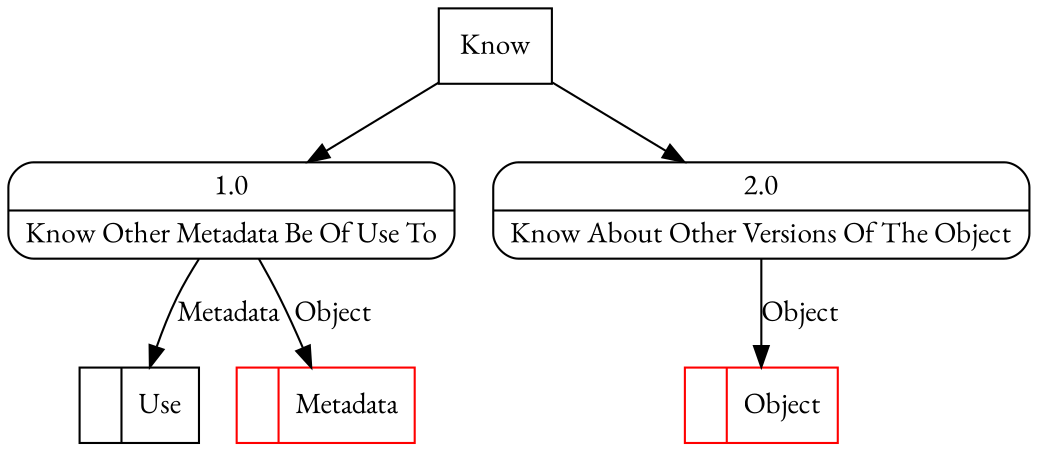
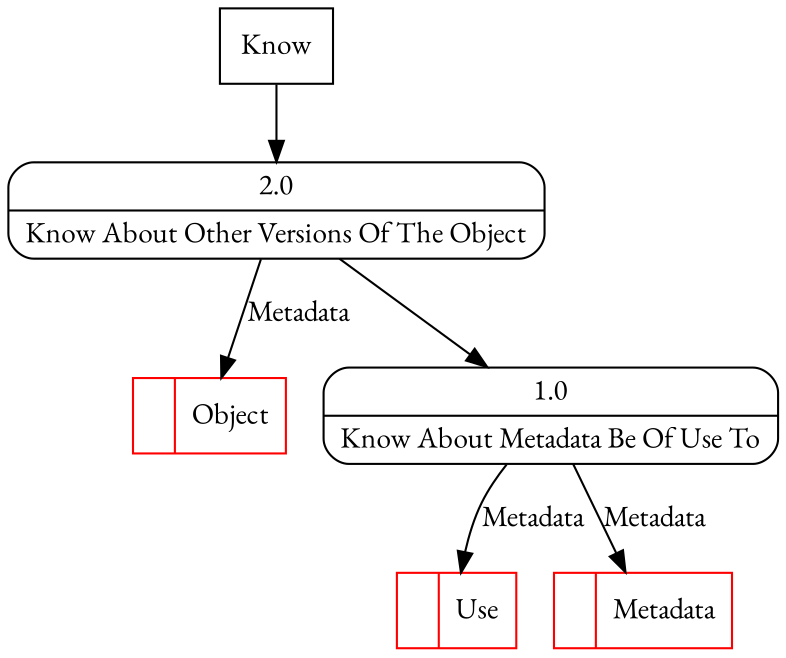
(382, 117) -> (405, 307)
(231, 234) -> (551, 439)
(333, 313) -> (655, 518)
(800, 313) -> (298, 313)
(139, 405) -> (457, 611)
